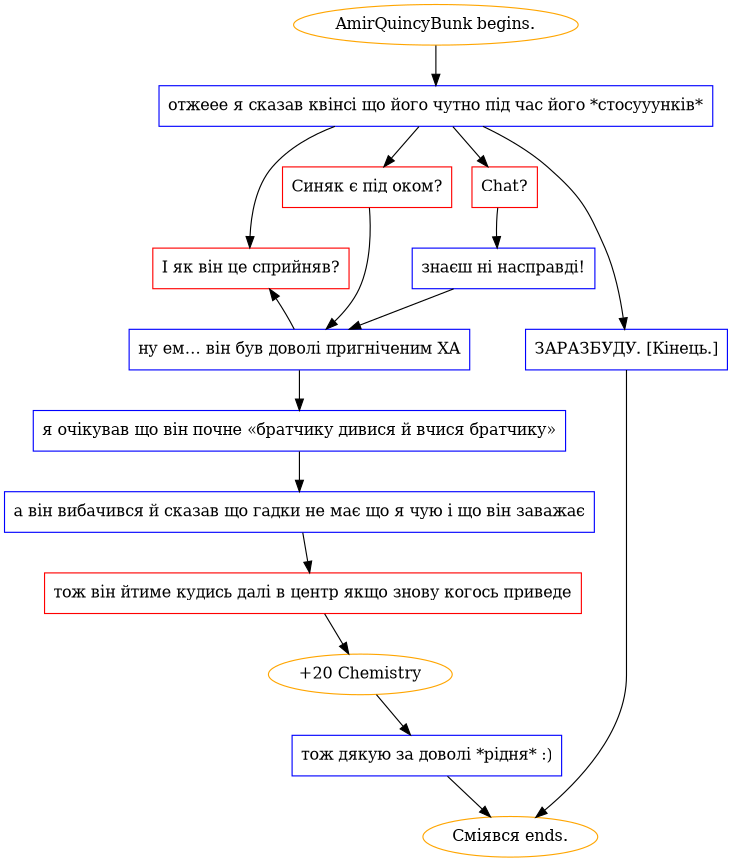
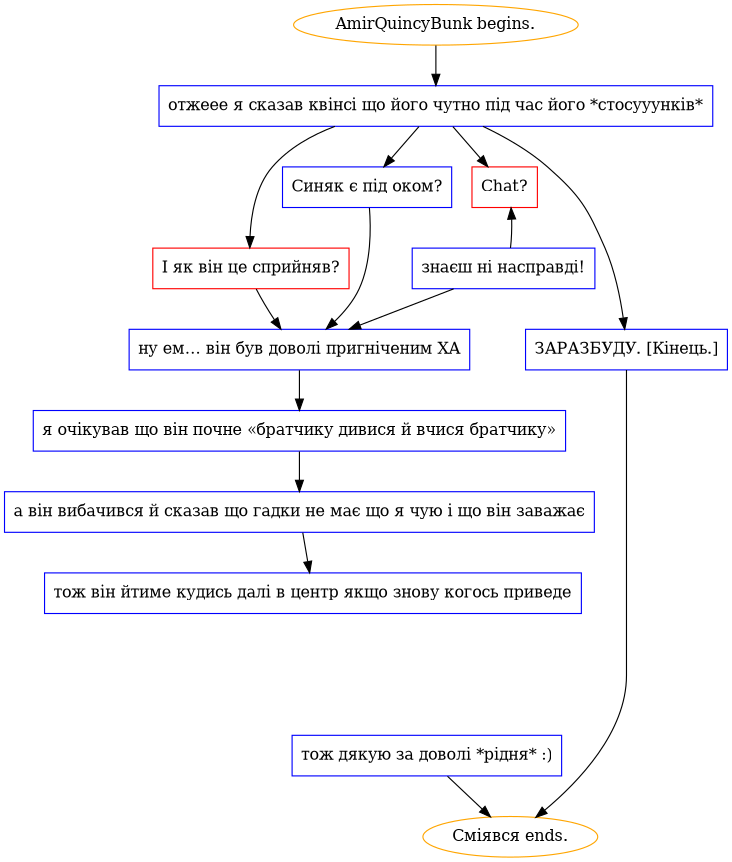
(367, 187) -> (367, 187)
(497, 222) -> (512, 234)
(286, 314) -> (265, 305)
(313, 593) -> (313, 593)
(360, 674) -> none
